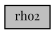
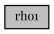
(27, 17) -> (27, 17)
